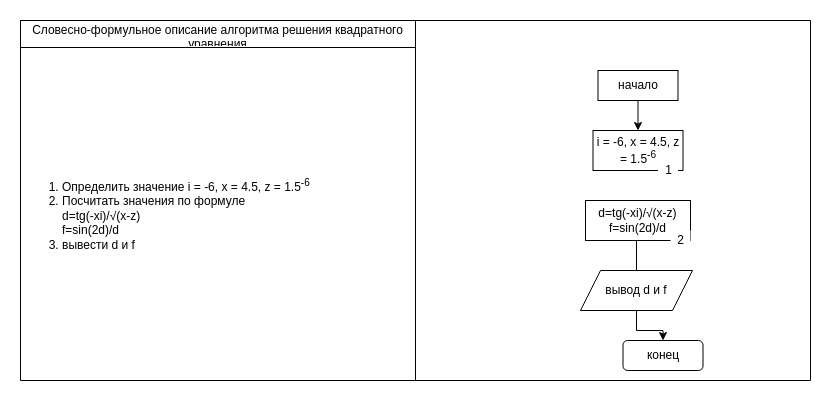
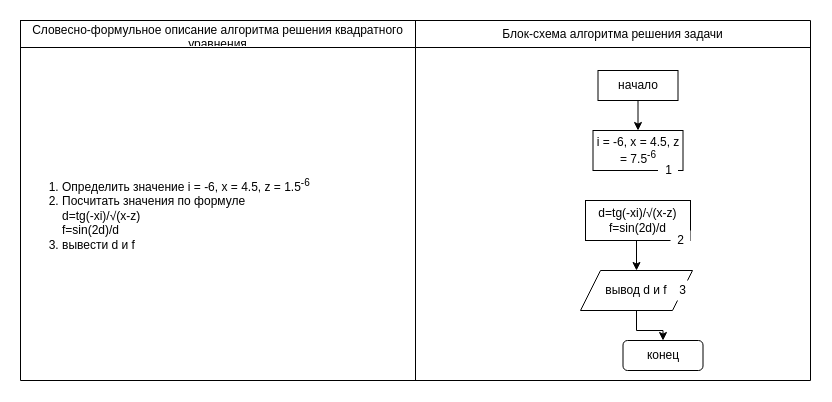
none -> (613, 34)
(639, 151) -> (639, 151)
(637, 265) -> (637, 262)
none -> (683, 291)
